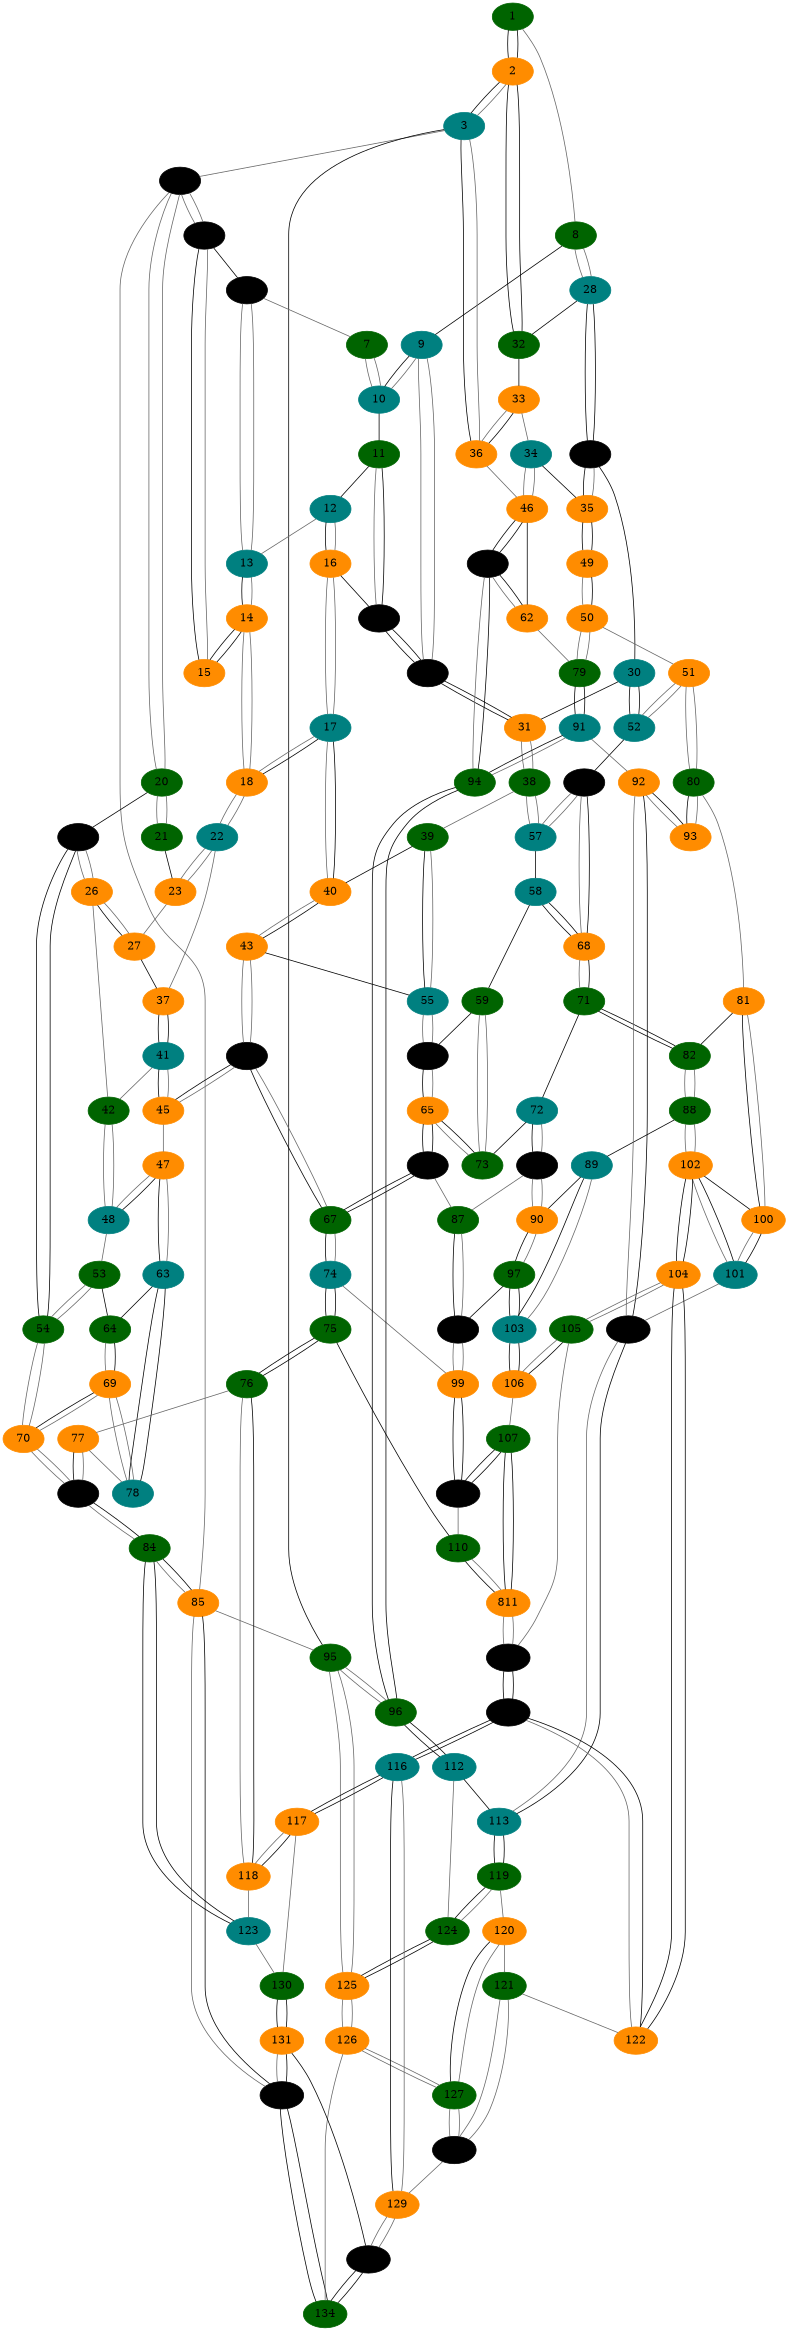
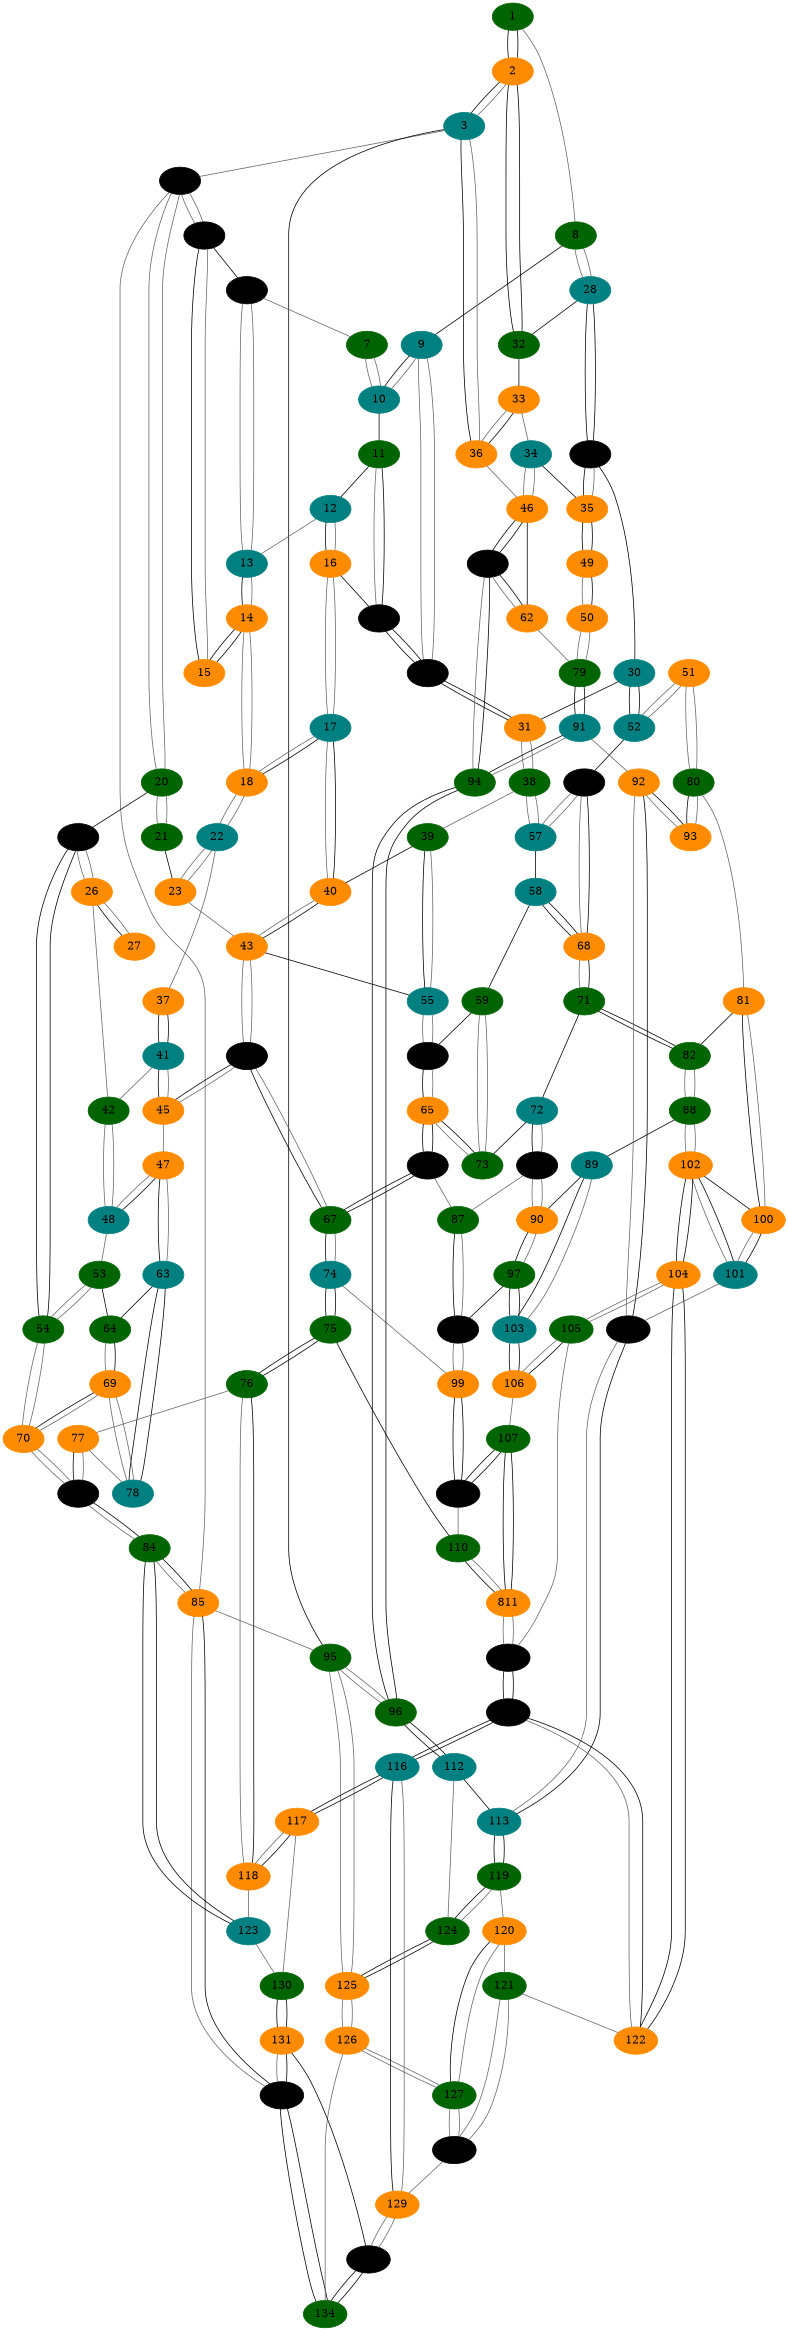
(640, 647) -> none
(158, 915) -> (211, 919)
(149, 974) -> none
